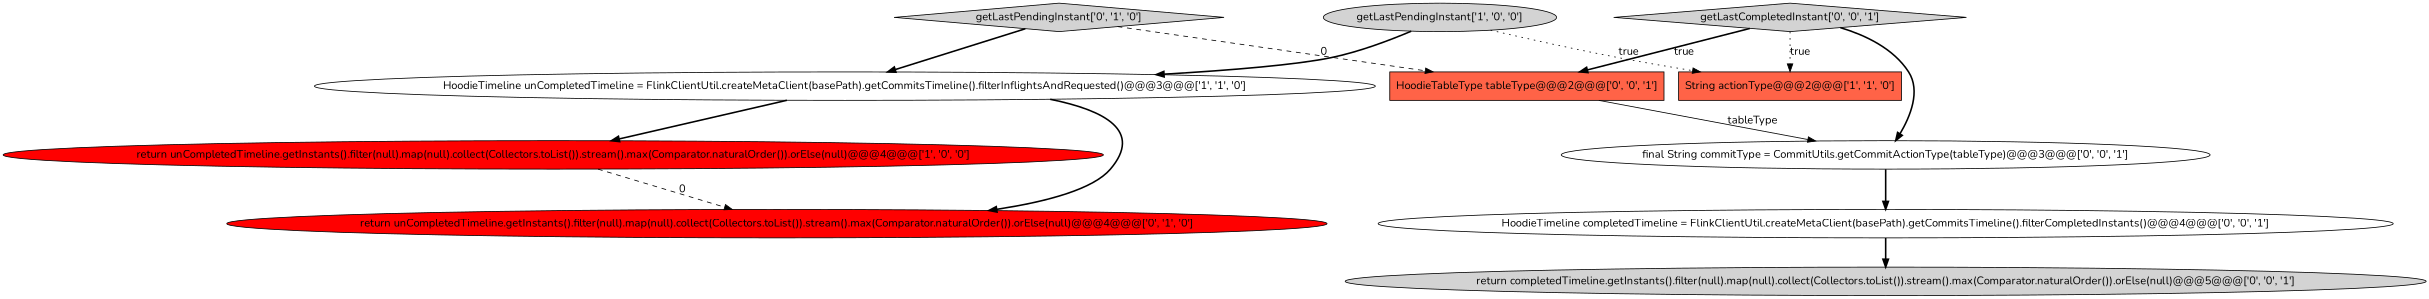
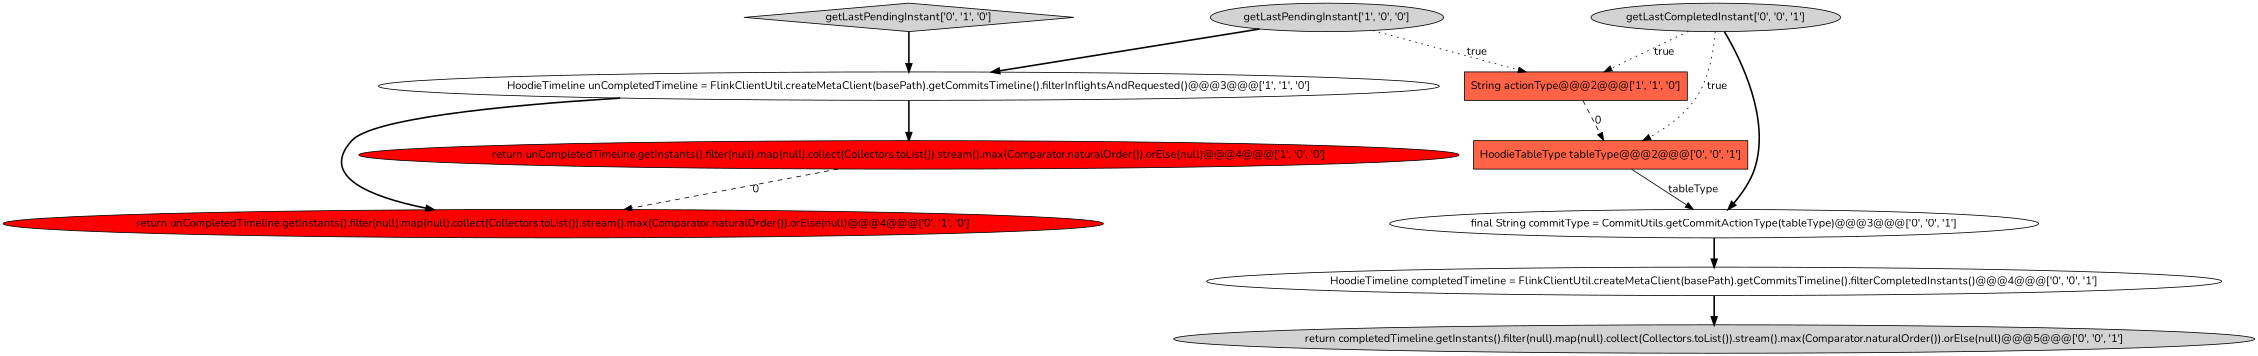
(1790, 17) -> (1716, 17)
(1271, 49) -> (1591, 117)
(1669, 49) -> (1698, 94)
